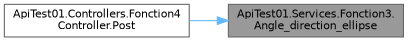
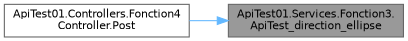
(316, 21) -> (316, 21)
